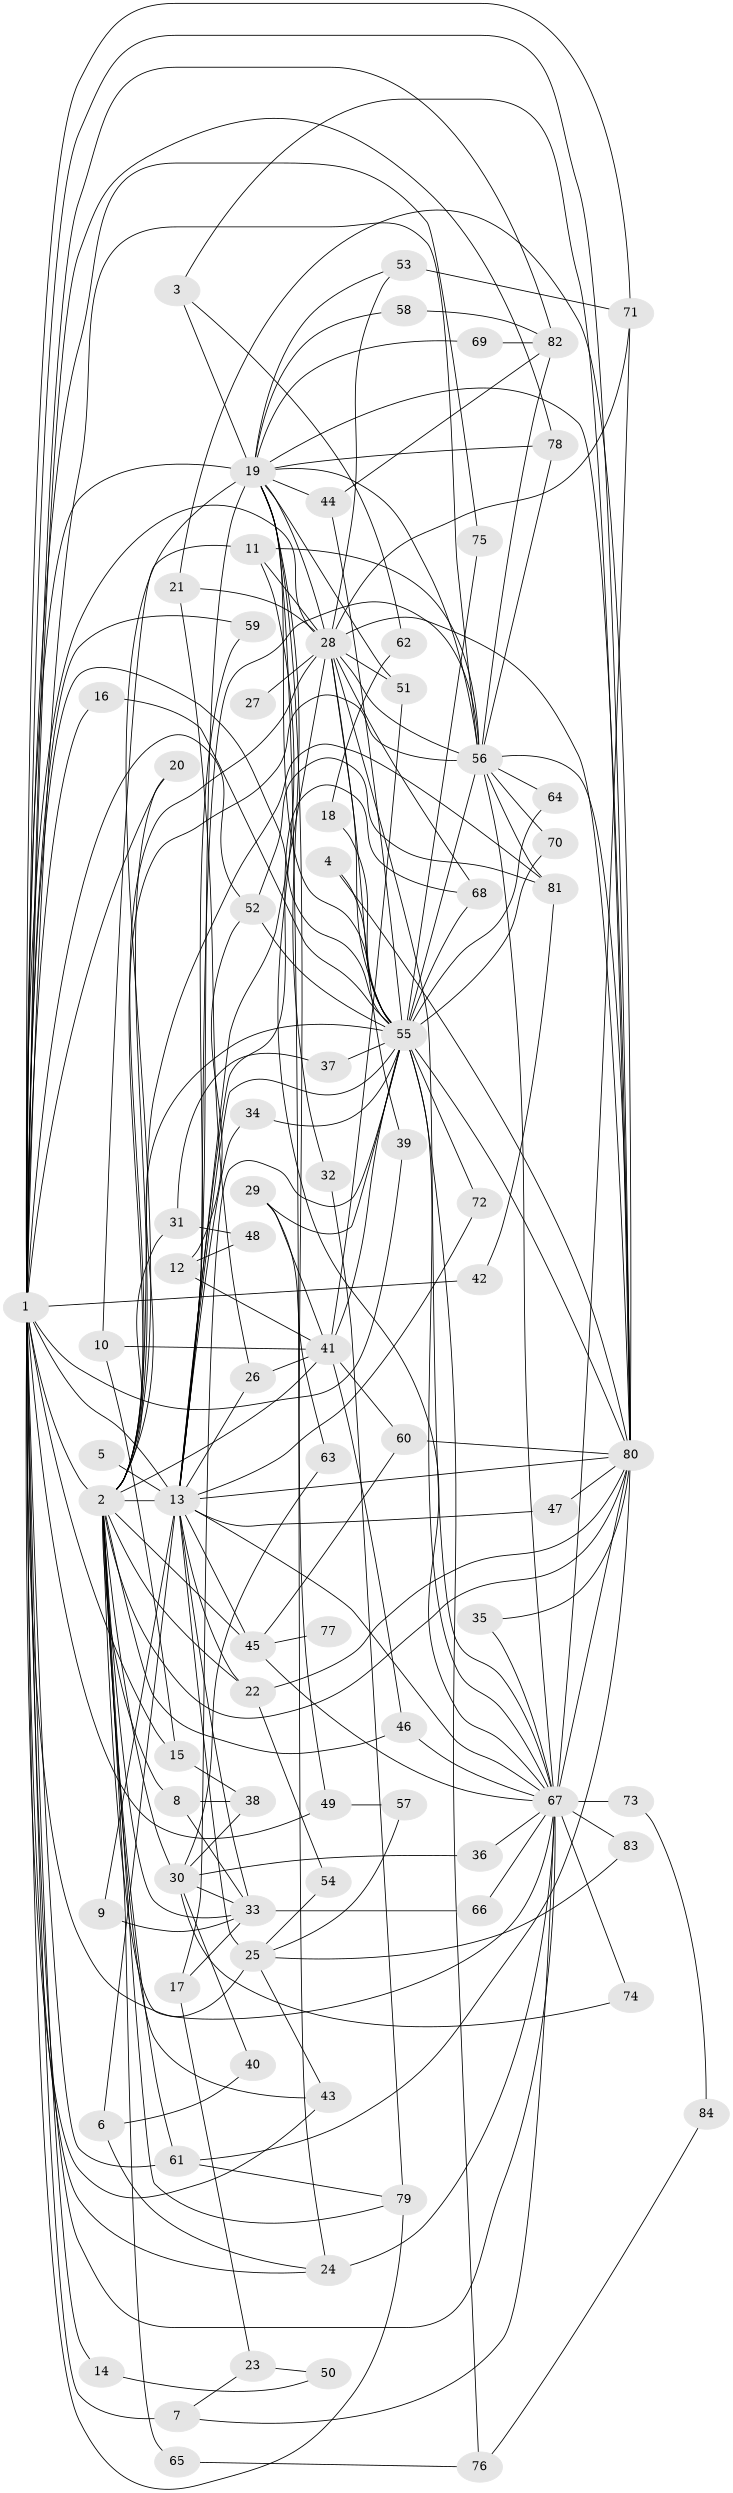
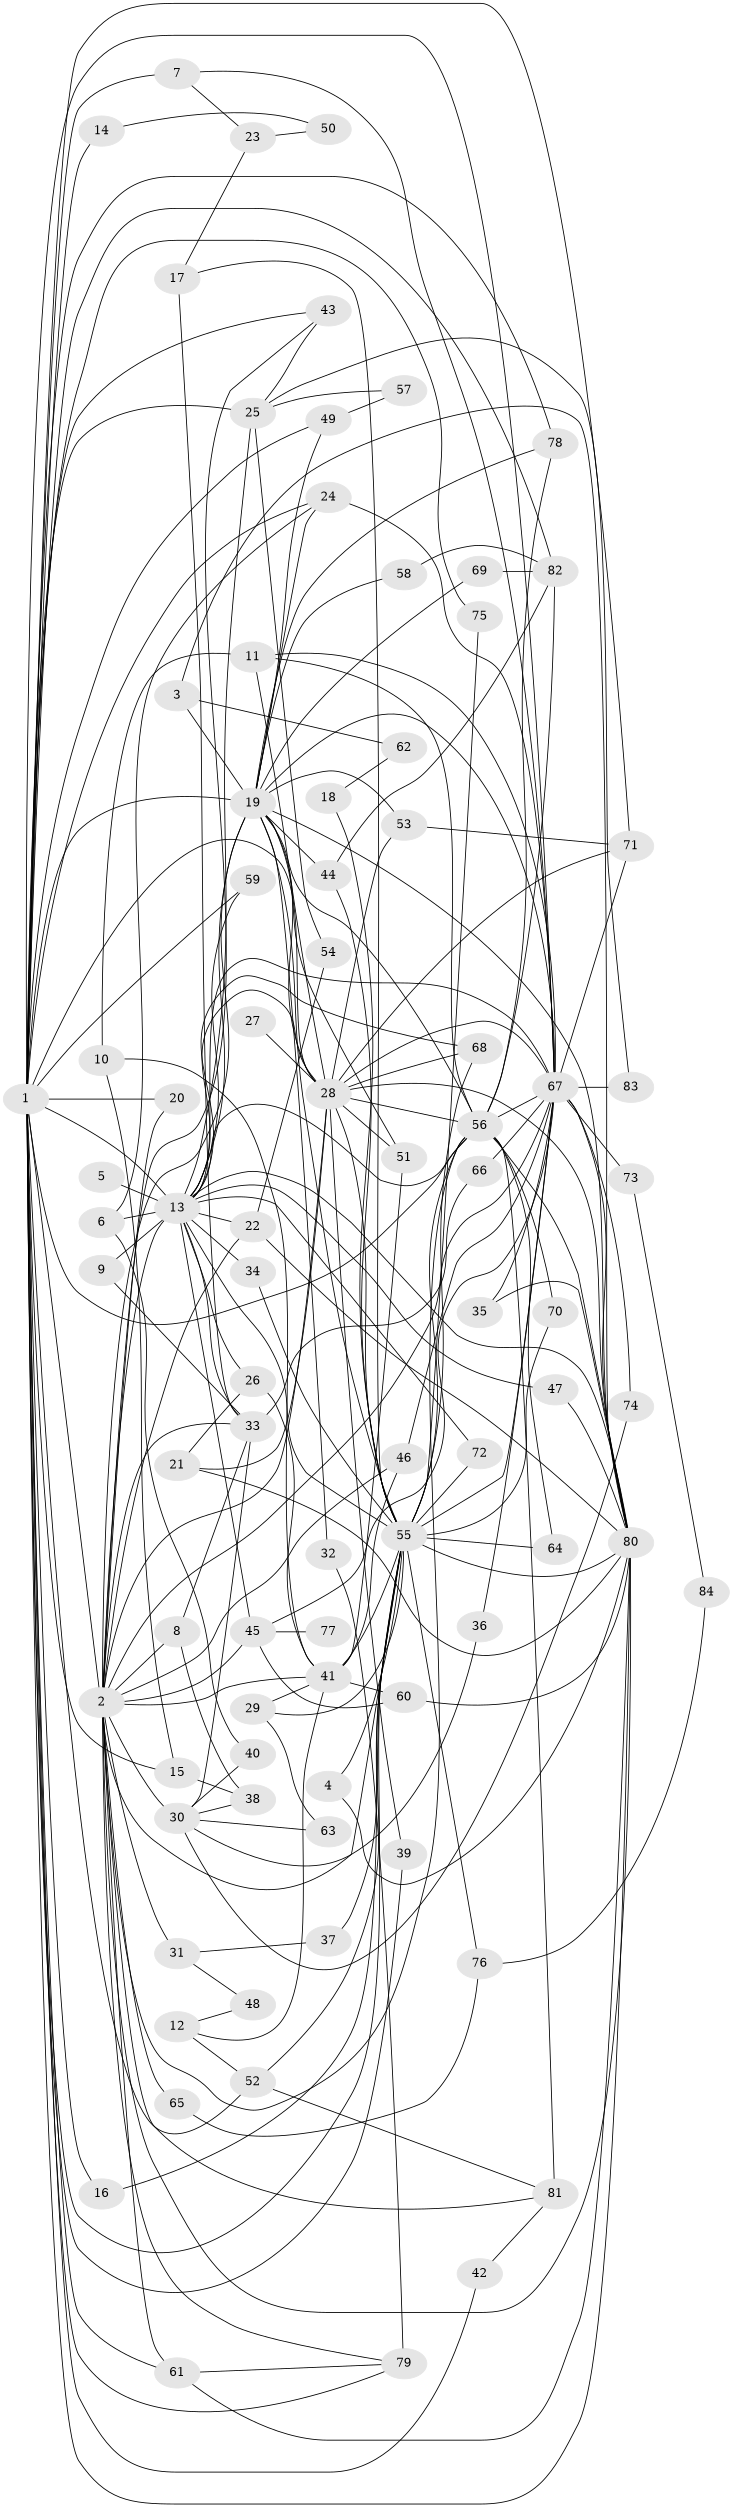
none -> (491, 797)
